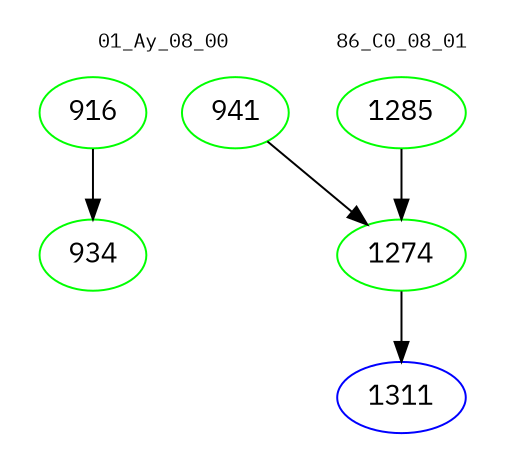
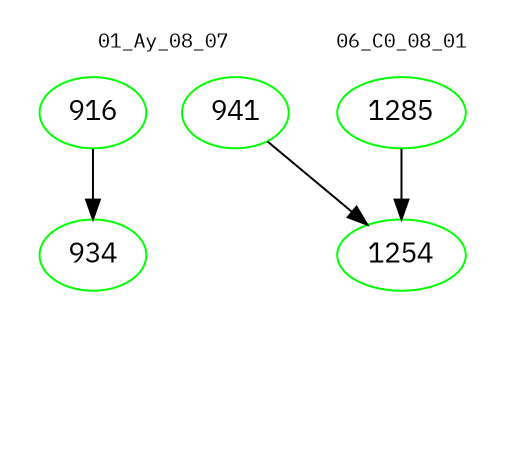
(164, 43) -> (164, 43)
(402, 43) -> (402, 43)
(401, 255) -> (401, 255)
(401, 398) -> none
